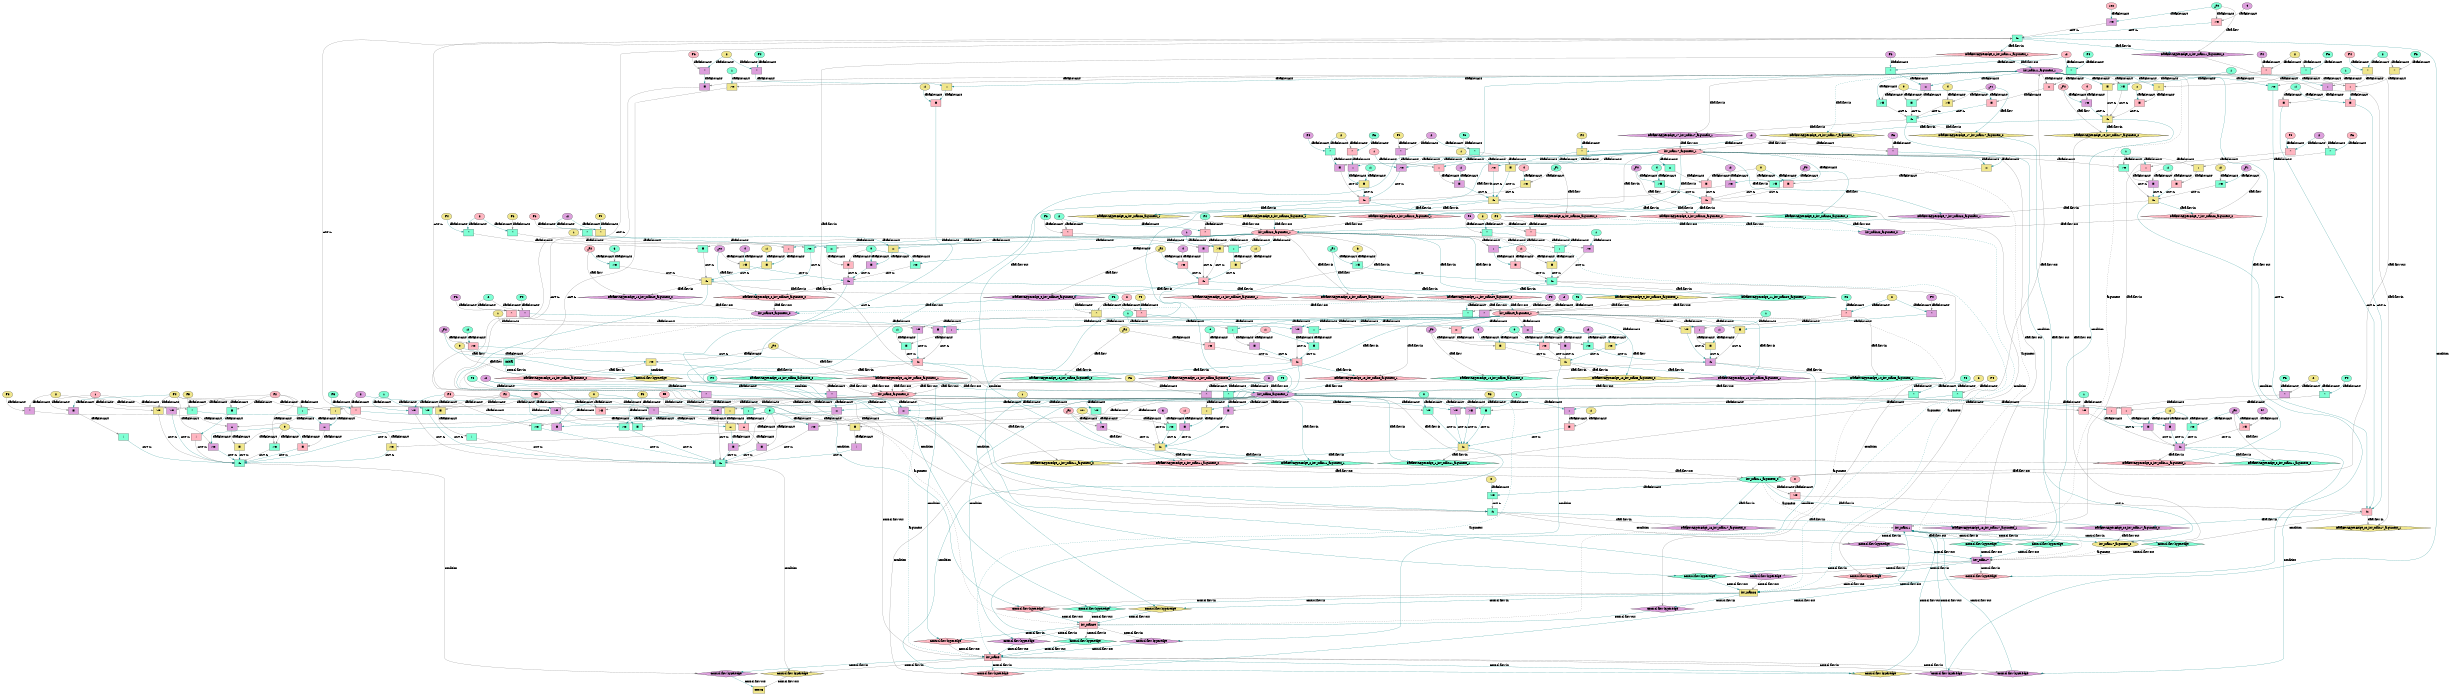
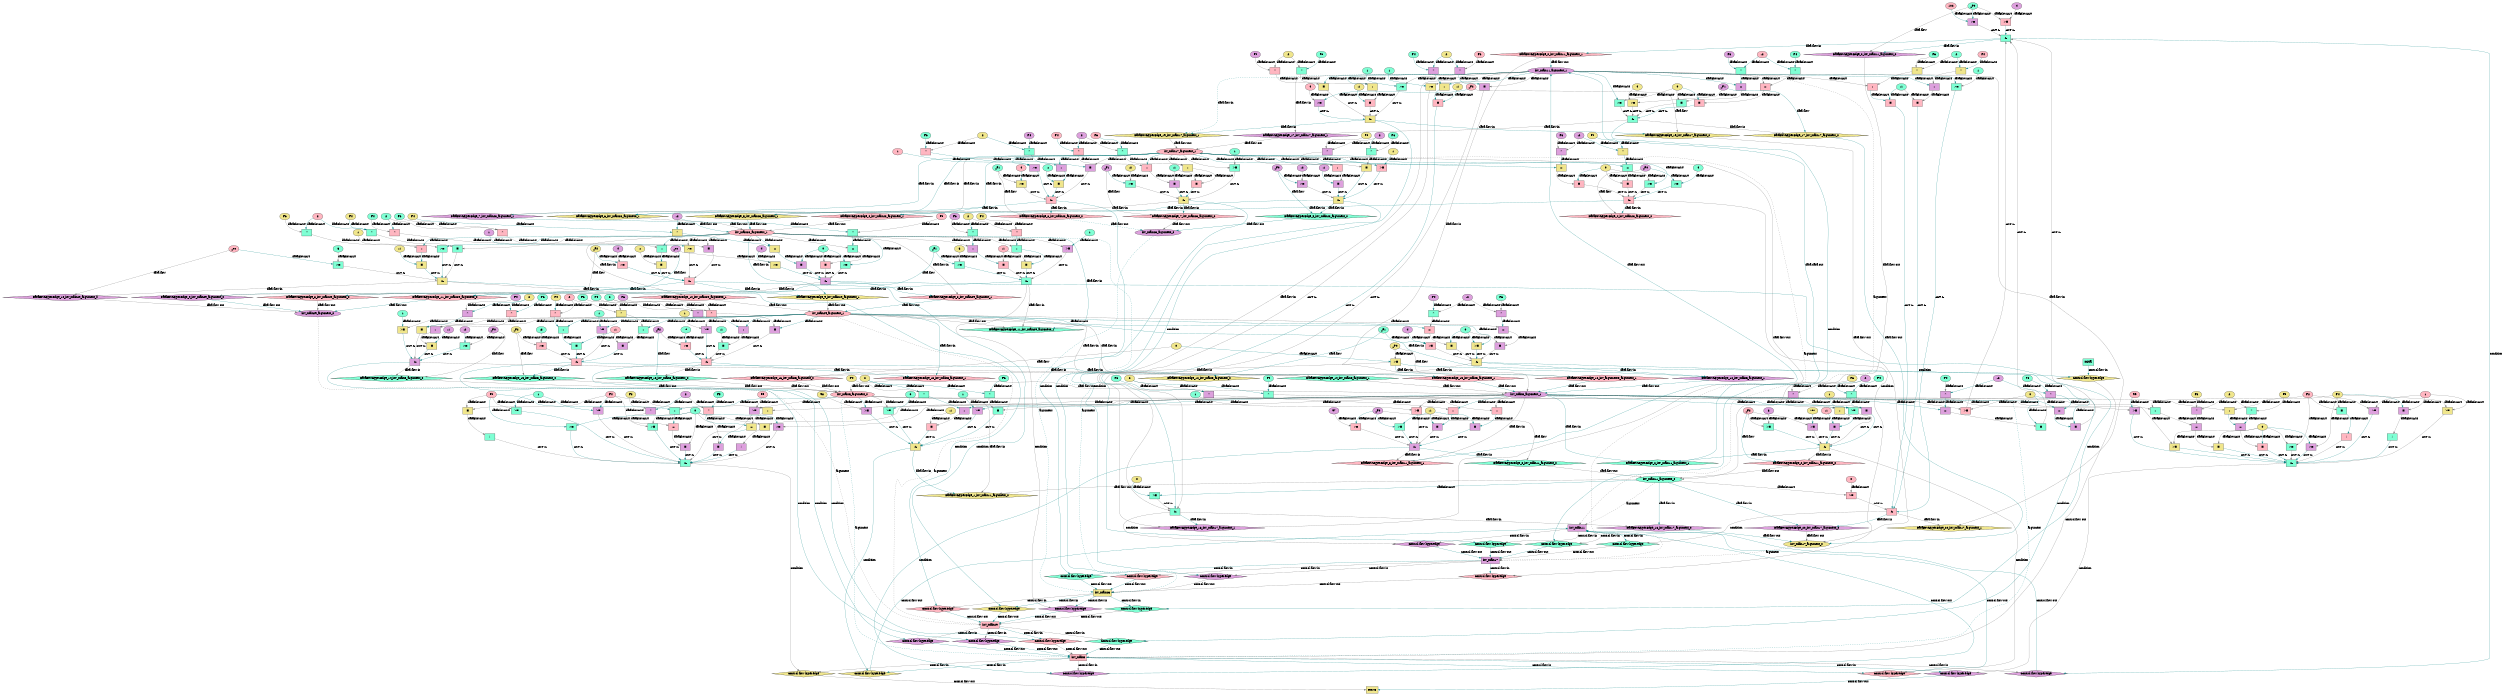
(1020, 265) -> (1814, 265)
(1643, 306) -> (927, 319)
(1108, 309) -> (382, 305)
(907, 378) -> (1602, 378)
(1438, 463) -> none
(1414, 474) -> (1319, 482)
